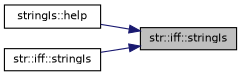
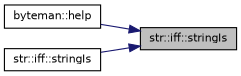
(53, 17) -> (53, 17)
